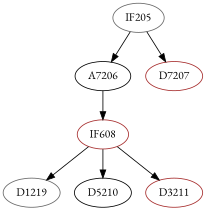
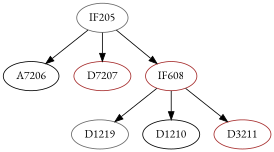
(103, 101) -> (133, 44)
(103, 193) -> (171, 134)
